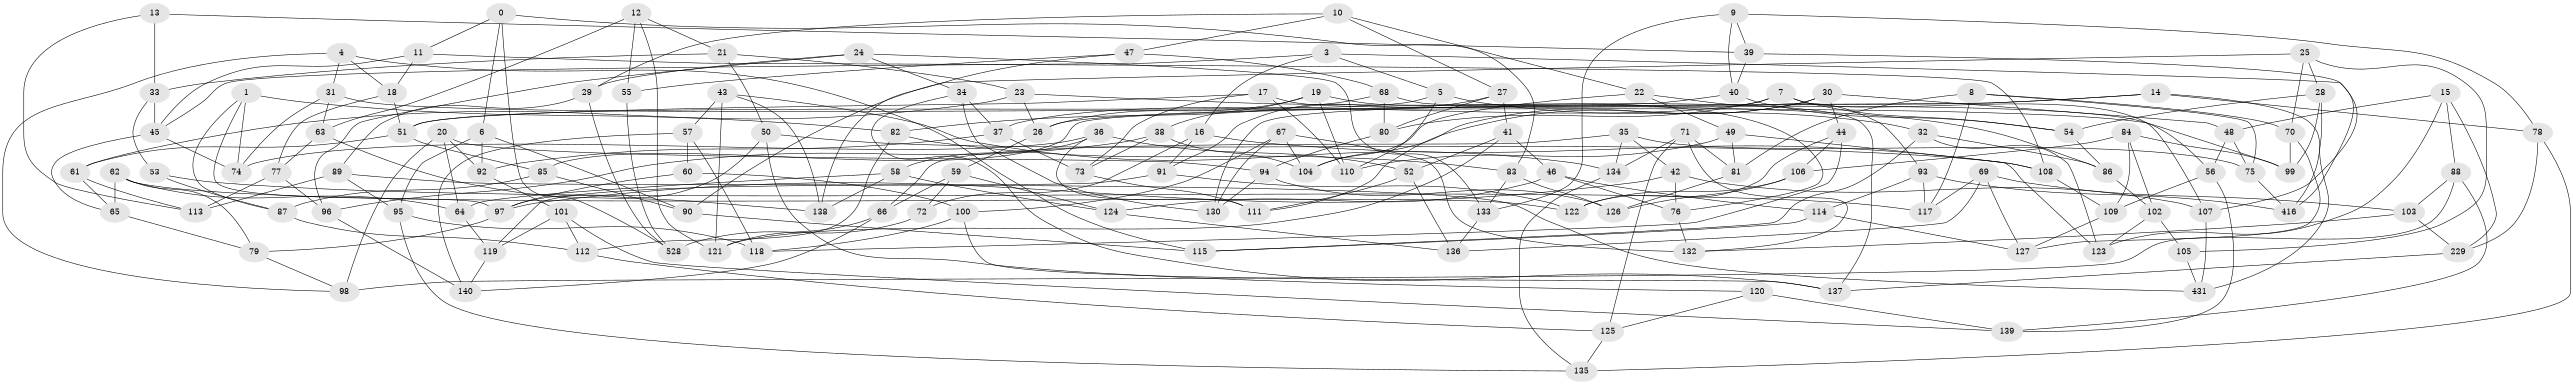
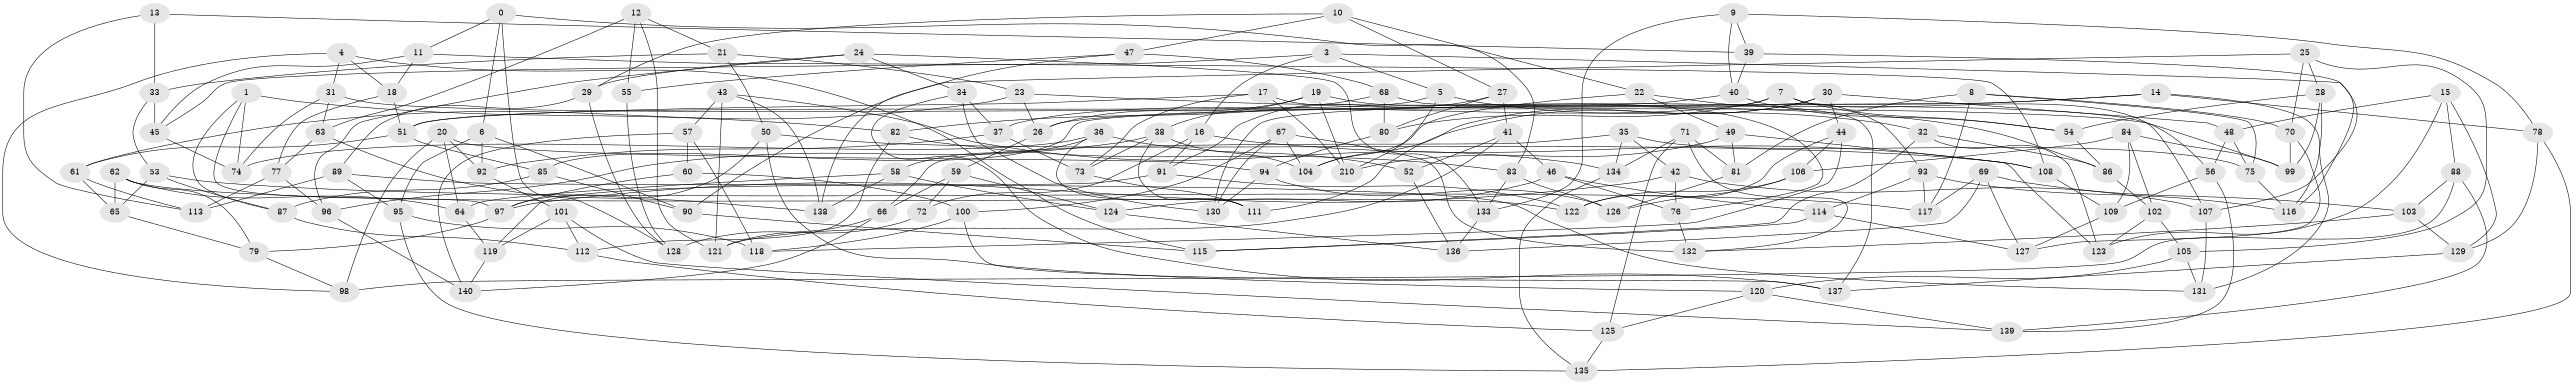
(61, 158) -> (136, 192)
(1347, 173) -> (1347, 173)
(1334, 196) -> (1168, 199)
(2289, 212) -> (2289, 212)
(674, 252) -> (674, 252)
(2458, 252) -> (2458, 252)
none -> (1972, 278)
(2200, 292) -> (2200, 292)
